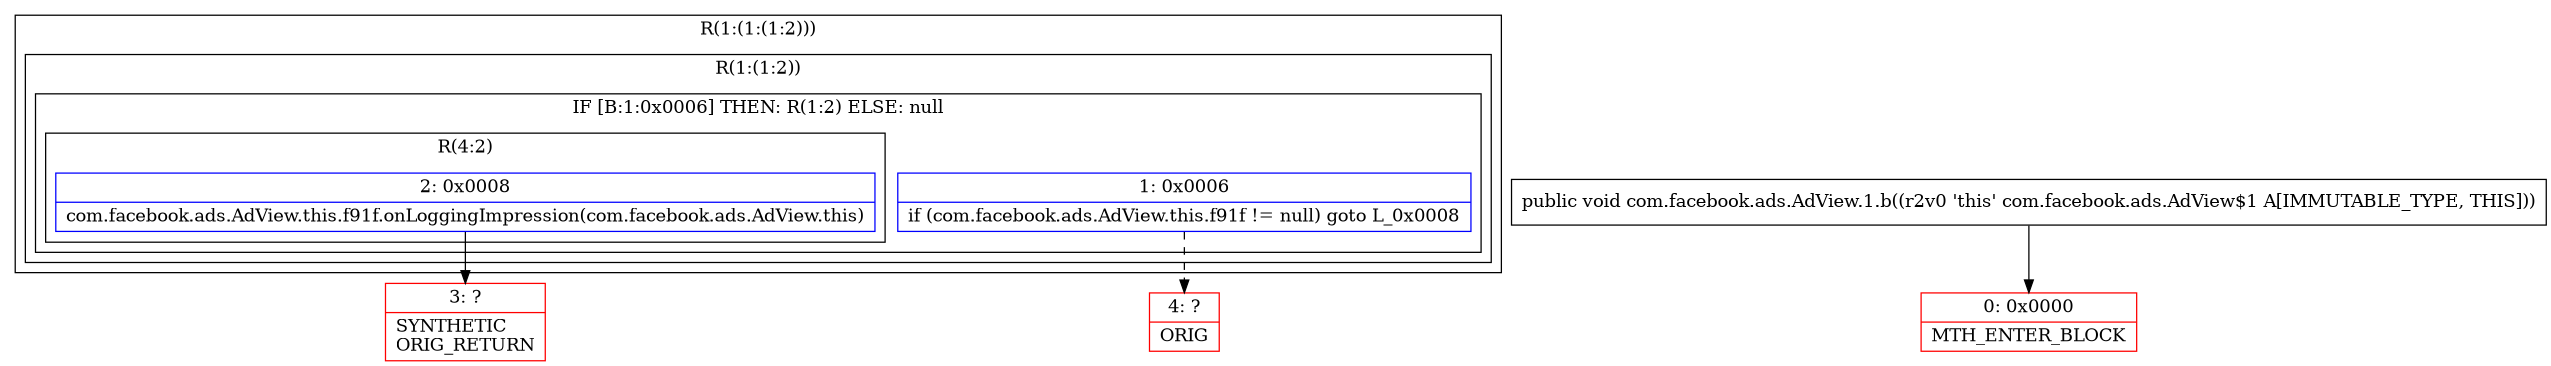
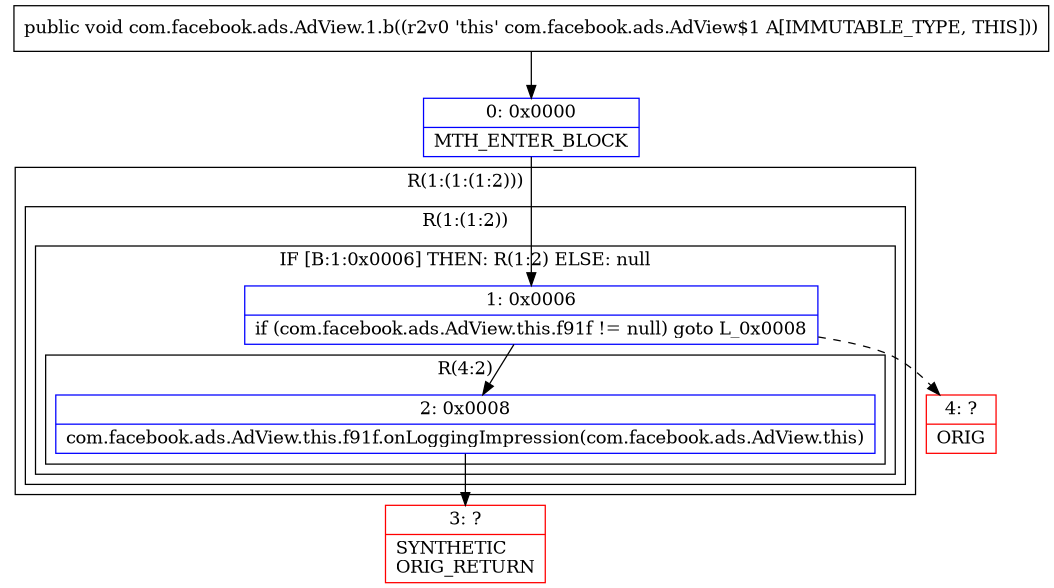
none -> (531, 215)
(2029, 322) -> (531, 127)
none -> (502, 364)
